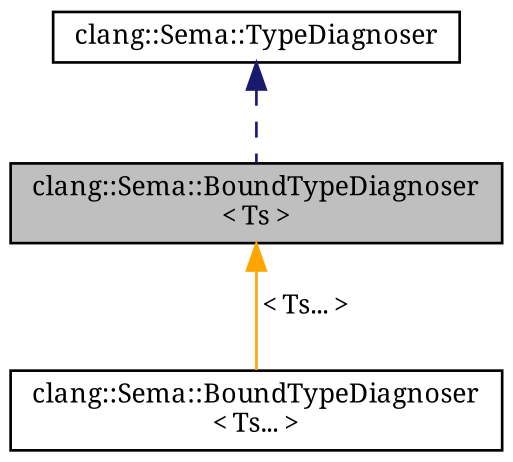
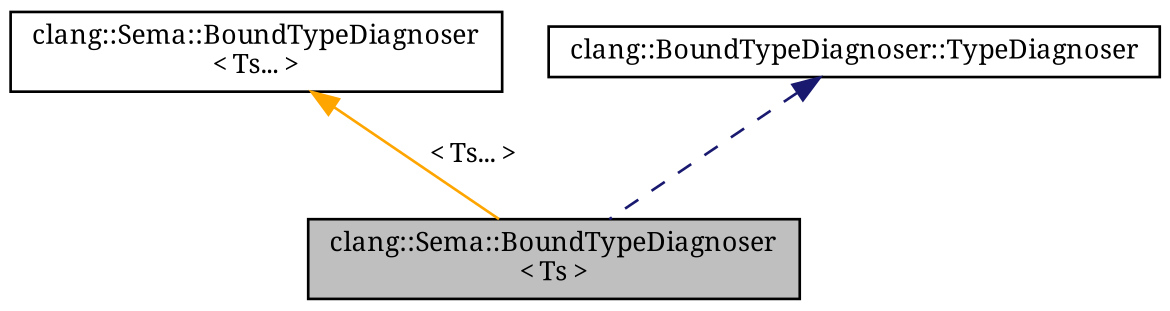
(256, 37) -> (854, 52)
(256, 320) -> (417, 163)
